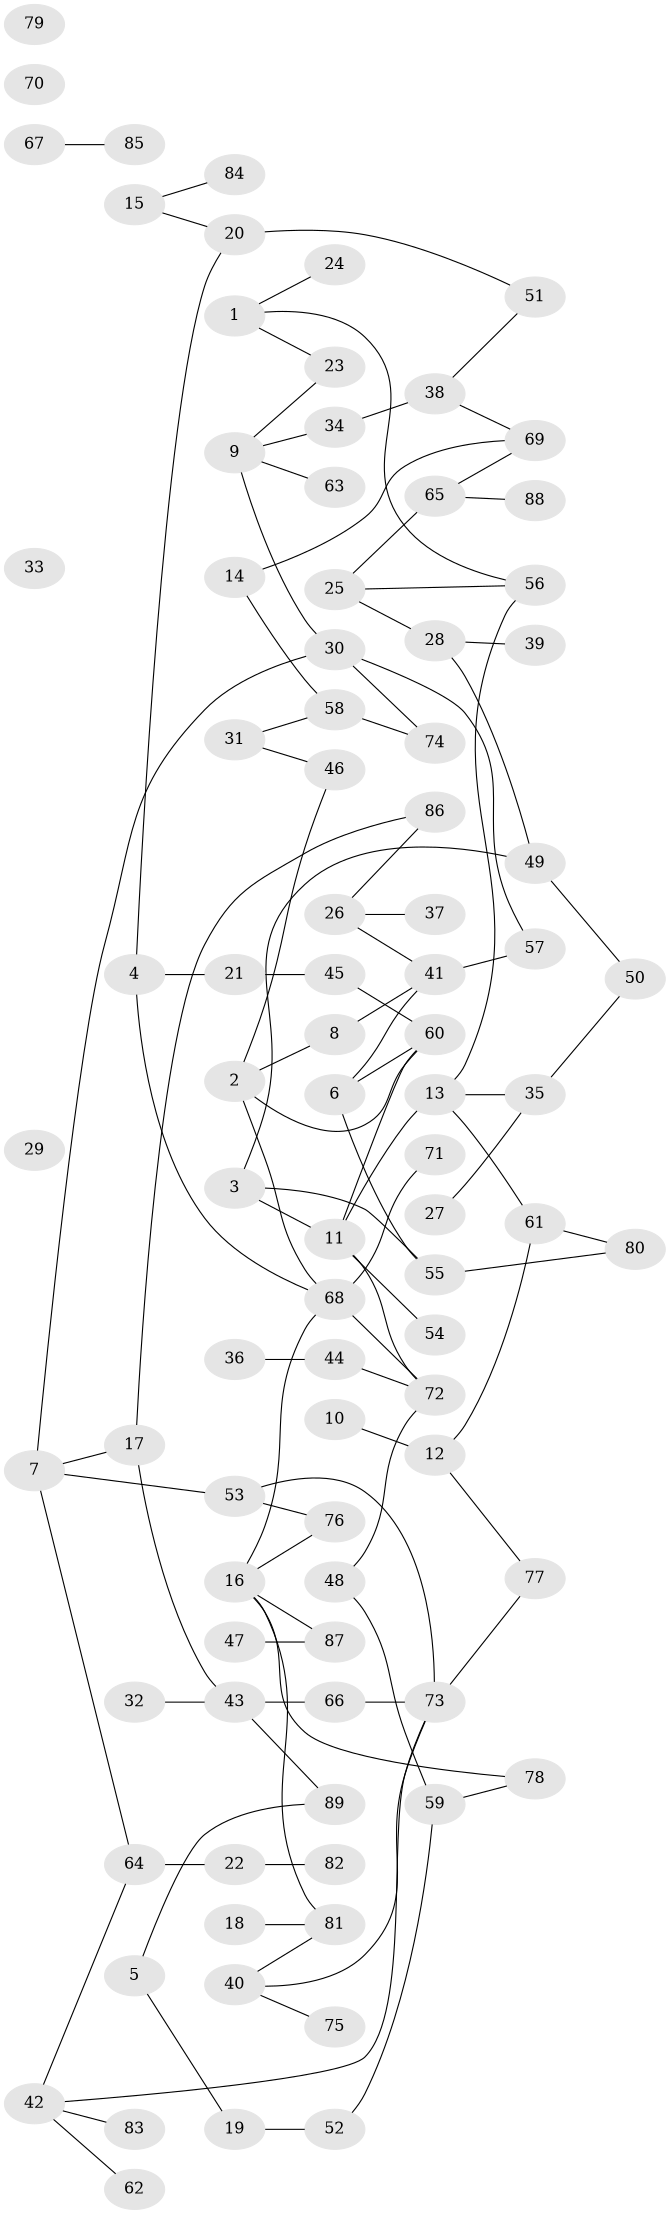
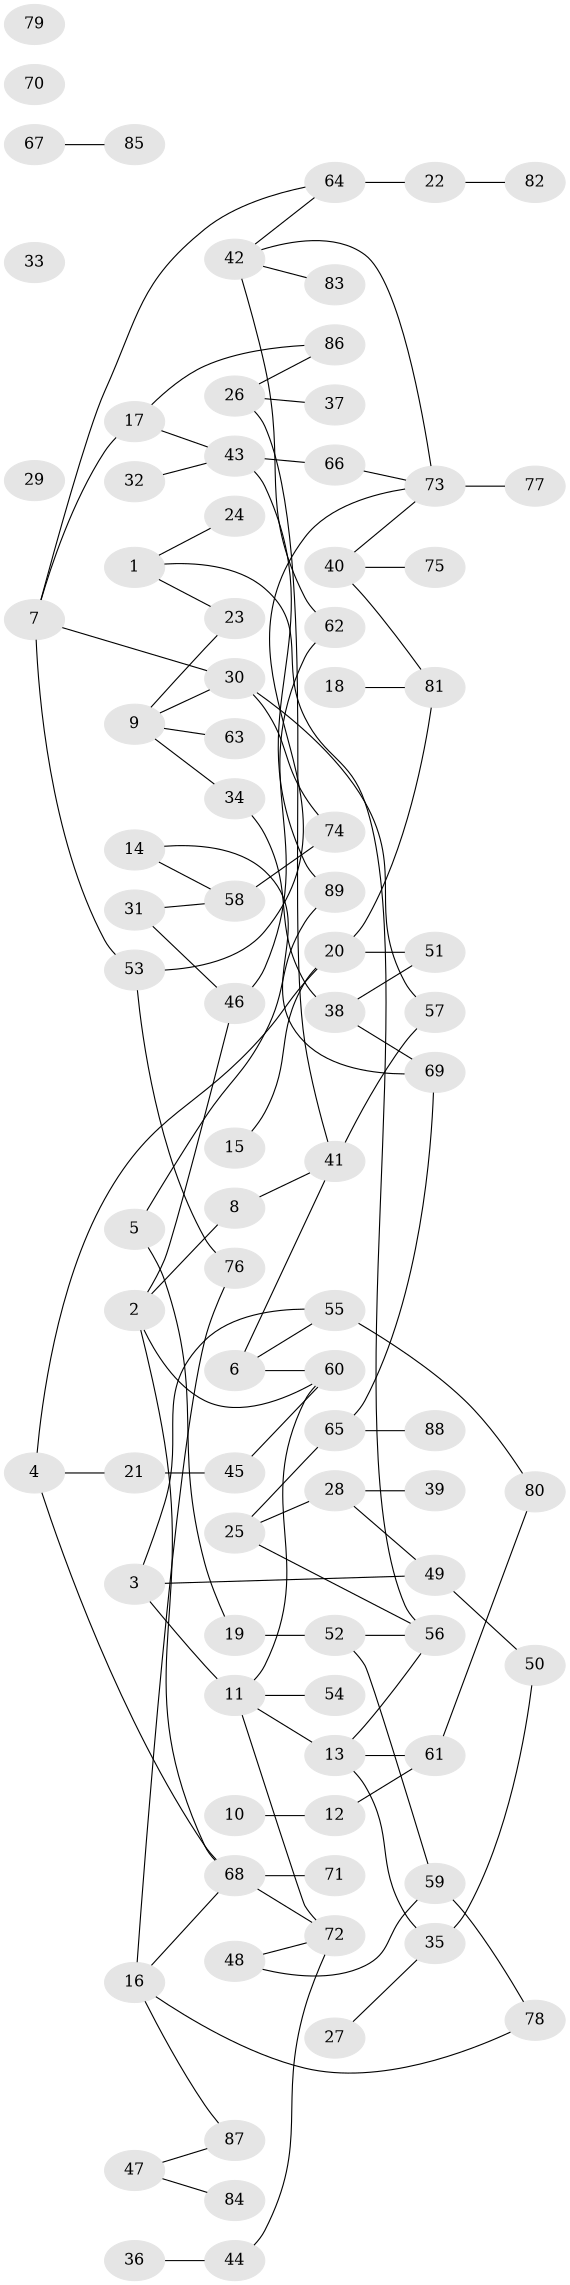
(185, 190) -> (185, 2186)
none -> (284, 824)
(485, 1517) -> none
none -> (385, 1635)
(286, 1737) -> (405, 827)
